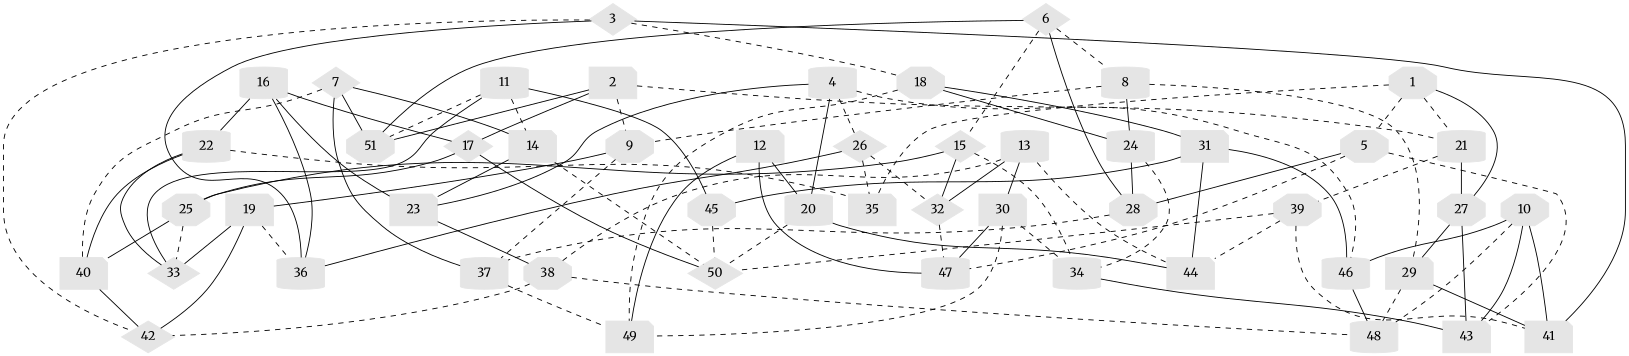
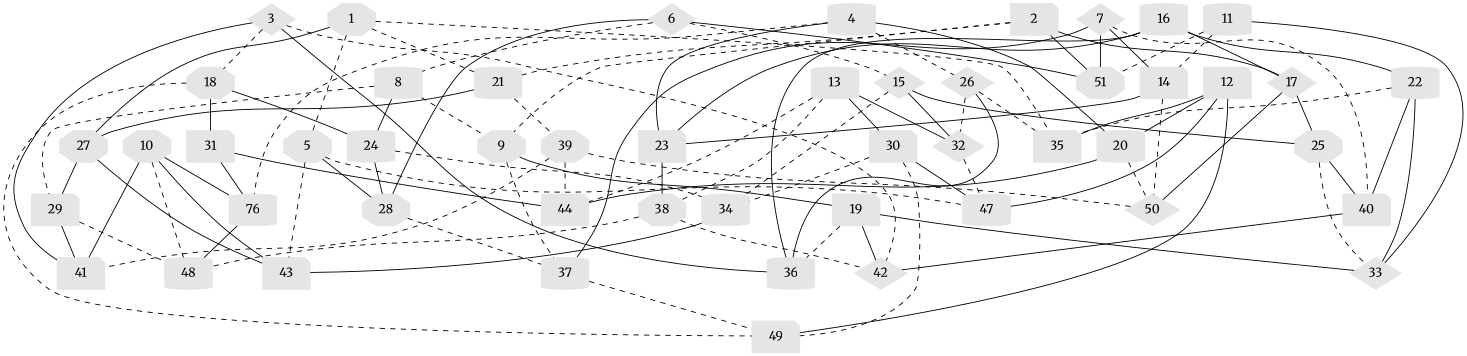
none -> (1170, 107)
(712, 210) -> none
(1346, 273) -> (253, 210)
